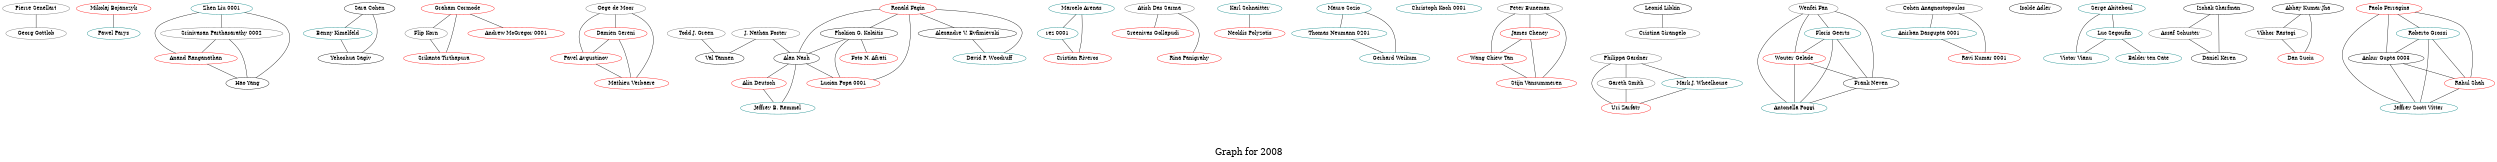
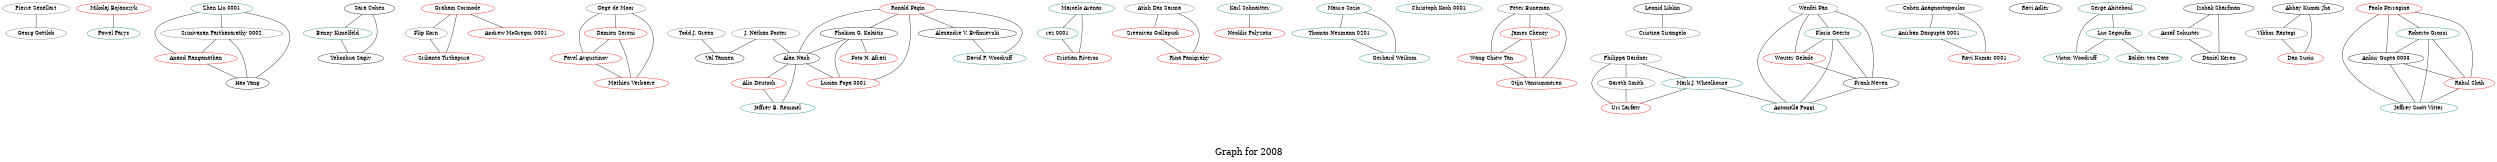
(2035, 9) -> (2035, 9)
none -> (1171, 46)
(2076, 58) -> (2076, 58)
(1794, 83) -> (1749, 96)
